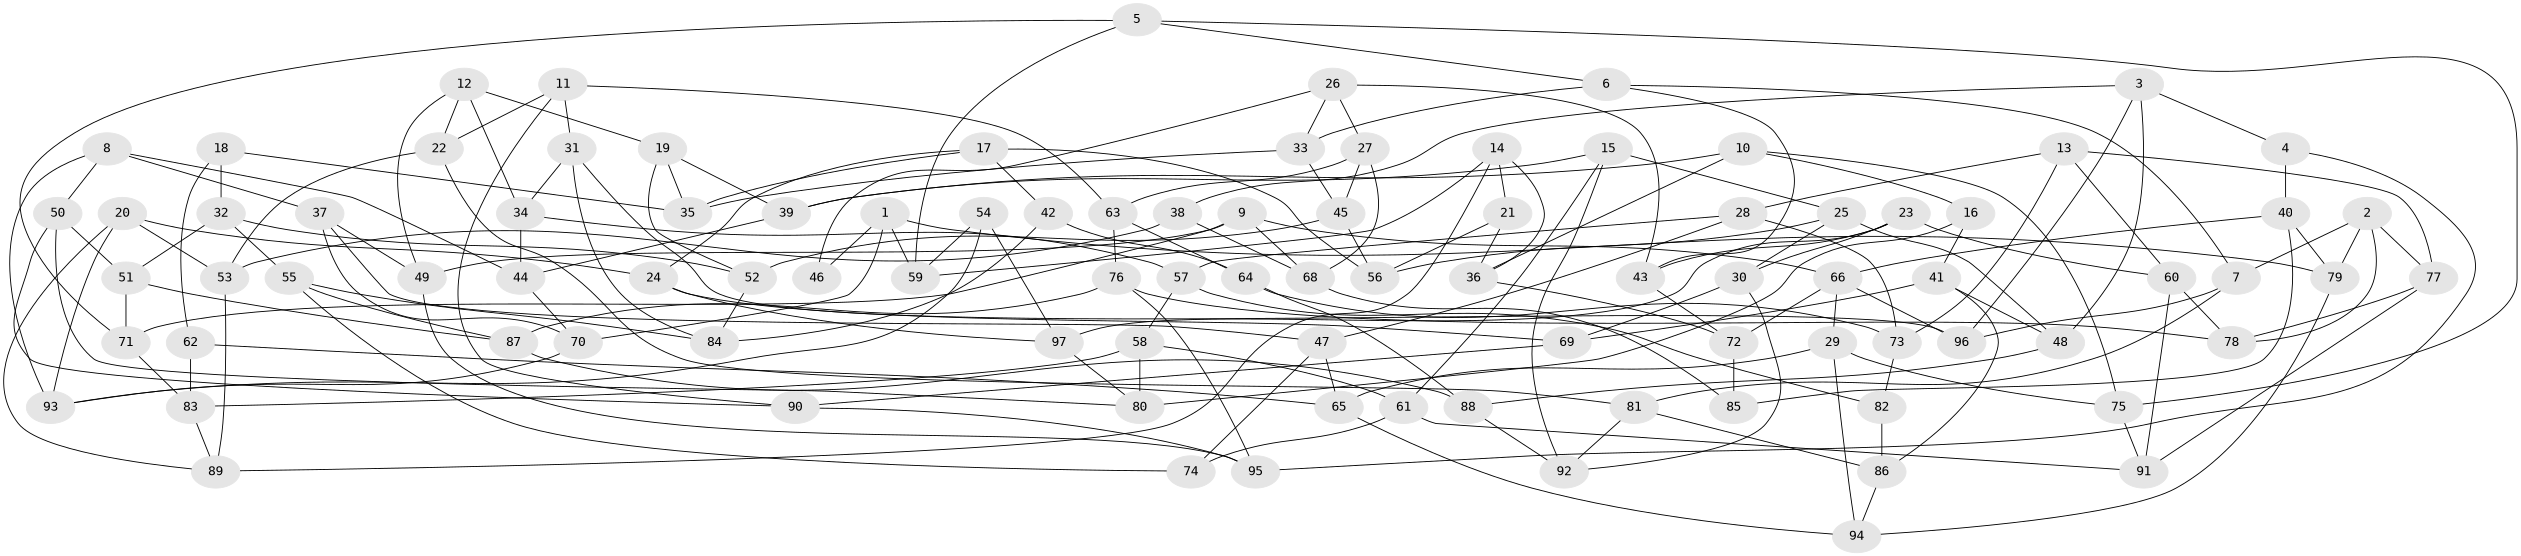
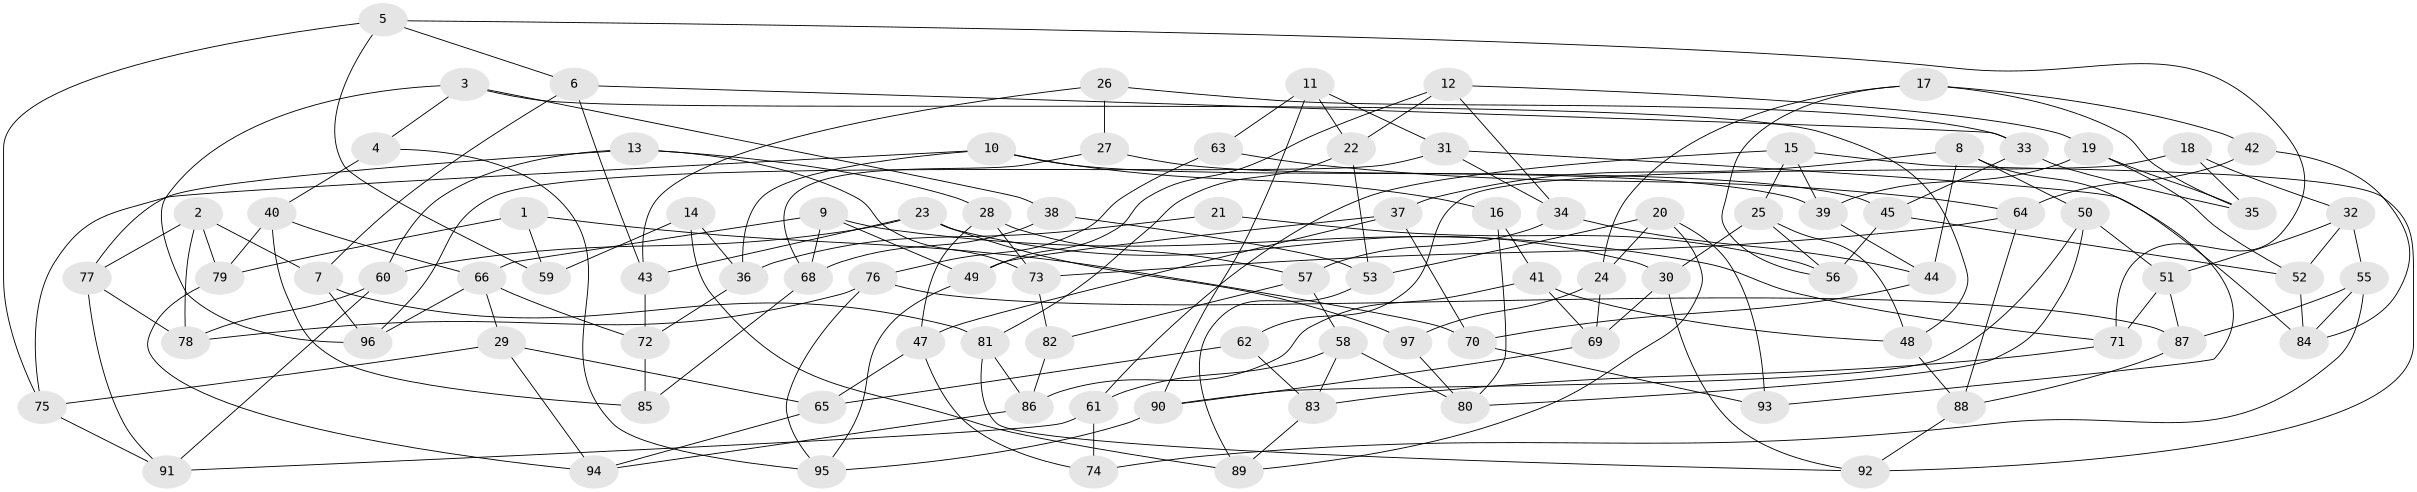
(1502, 181) -> none
(1201, 185) -> none
(984, 214) -> none
(817, 278) -> none
